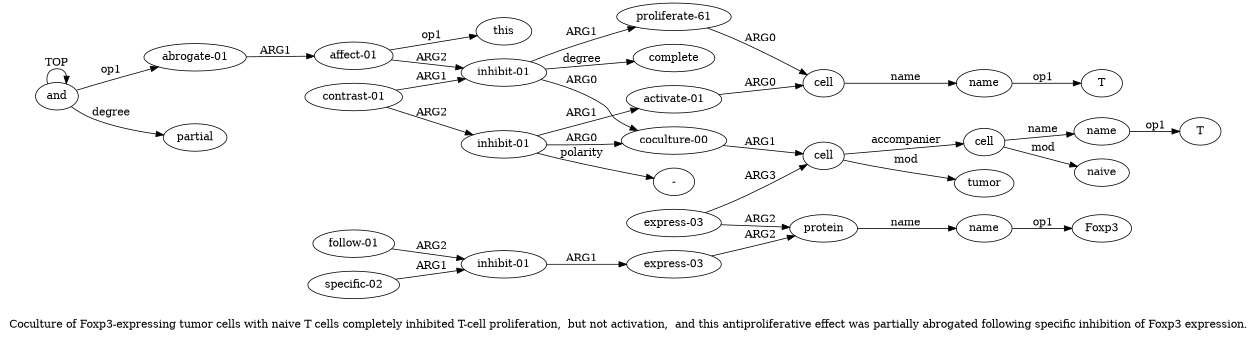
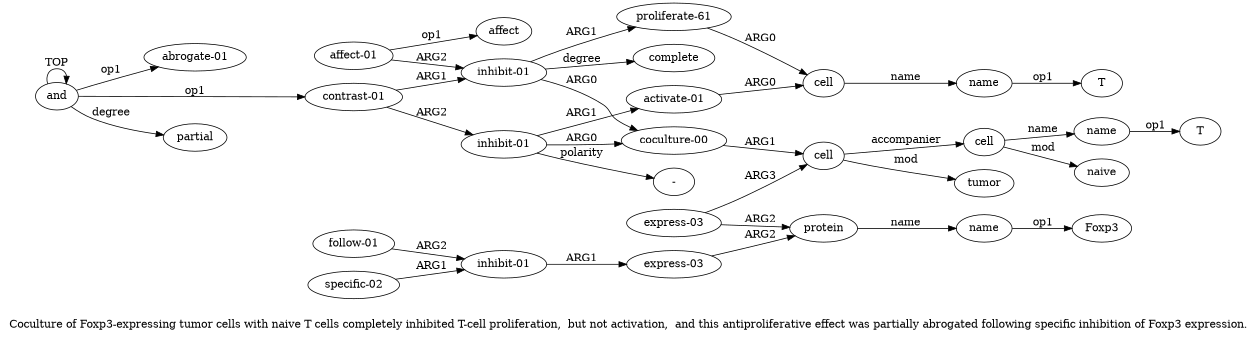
(504, 31) -> (504, 31)
(276, 57) -> none
none -> (188, 97)
